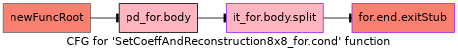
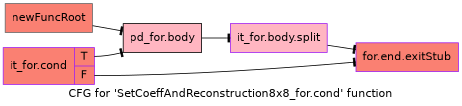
none -> (49, 66)
